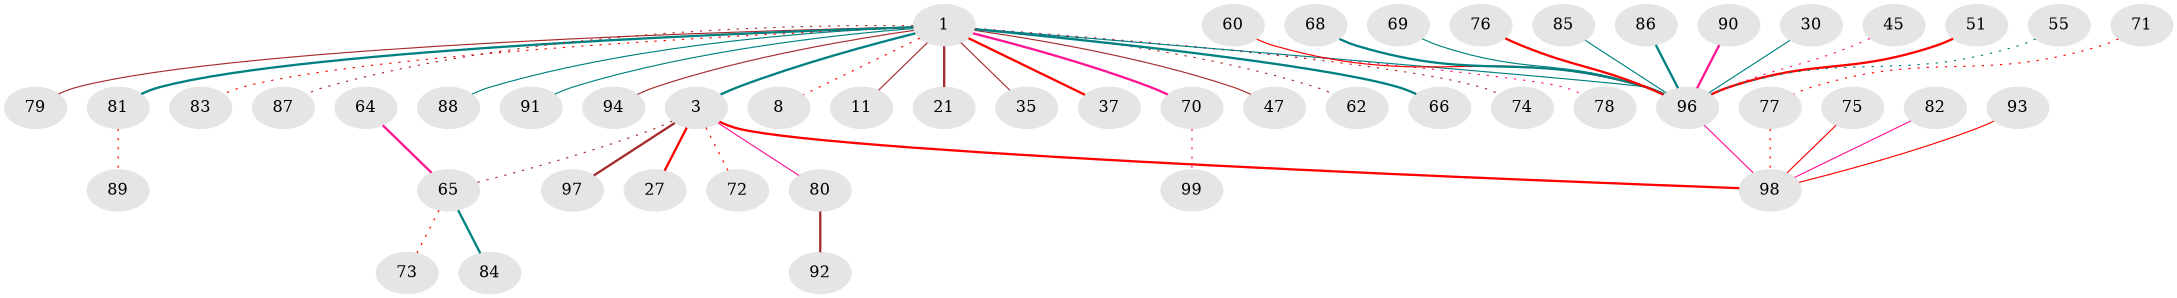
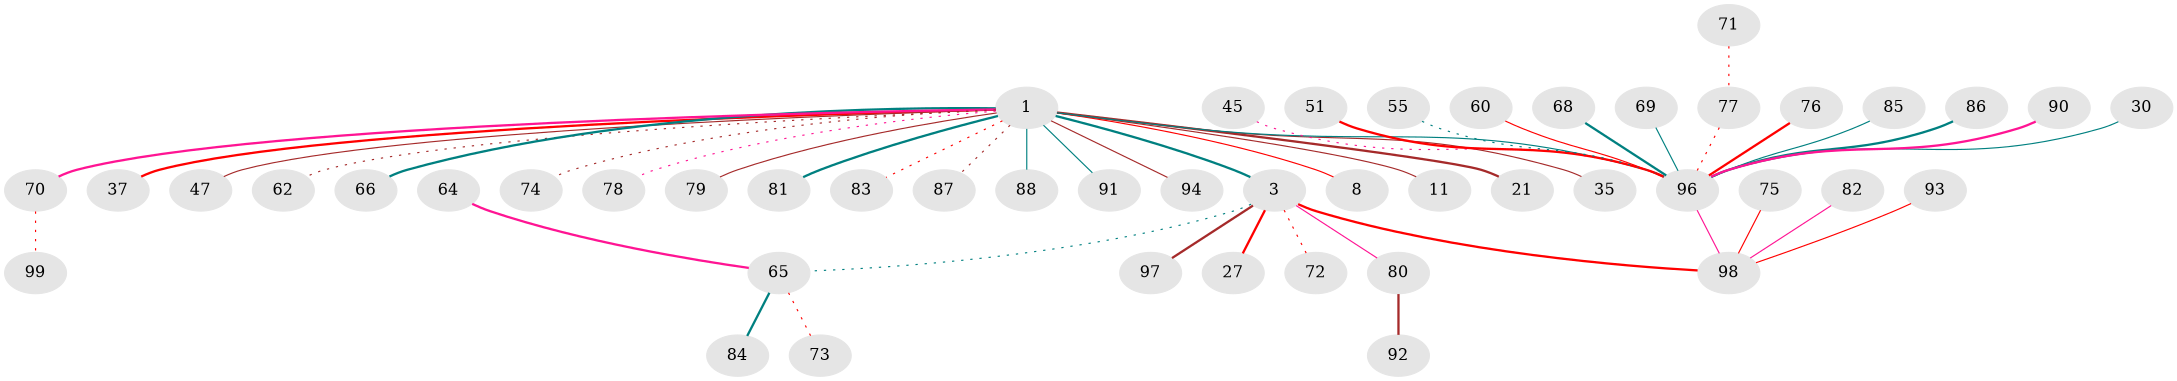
(862, 67) -> (1218, 143)
(1192, 149) -> (36, 232)
(1770, 149) -> (1708, 149)
(576, 155) -> (1033, 252)
(118, 190) -> none
